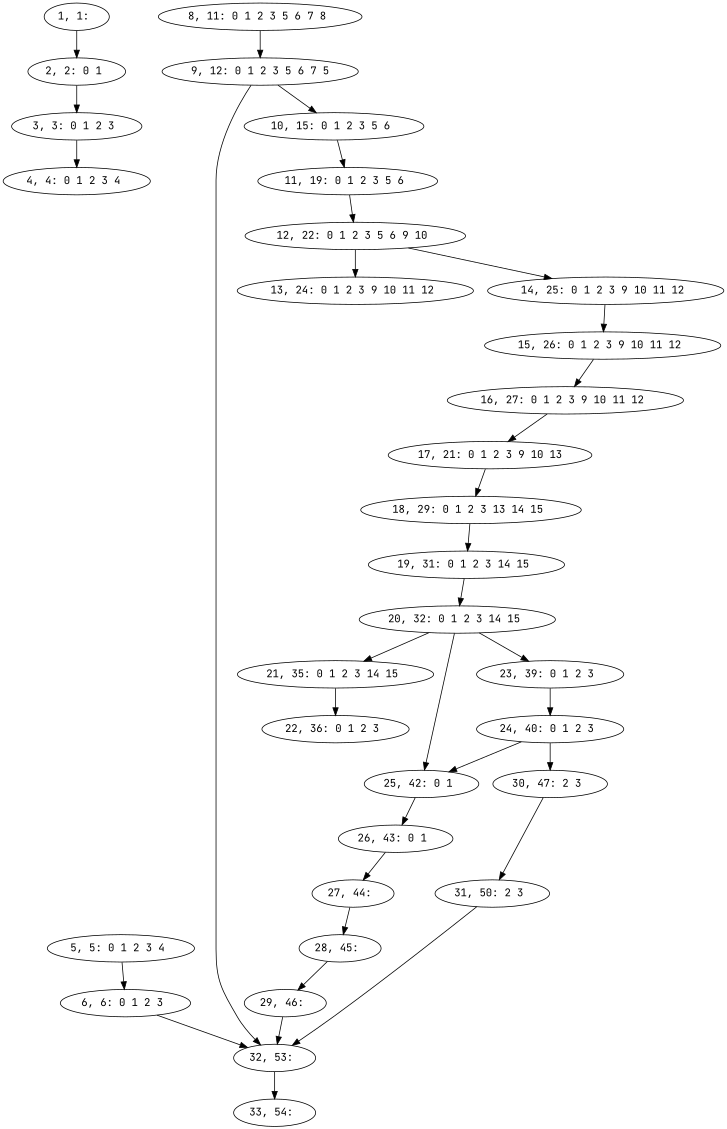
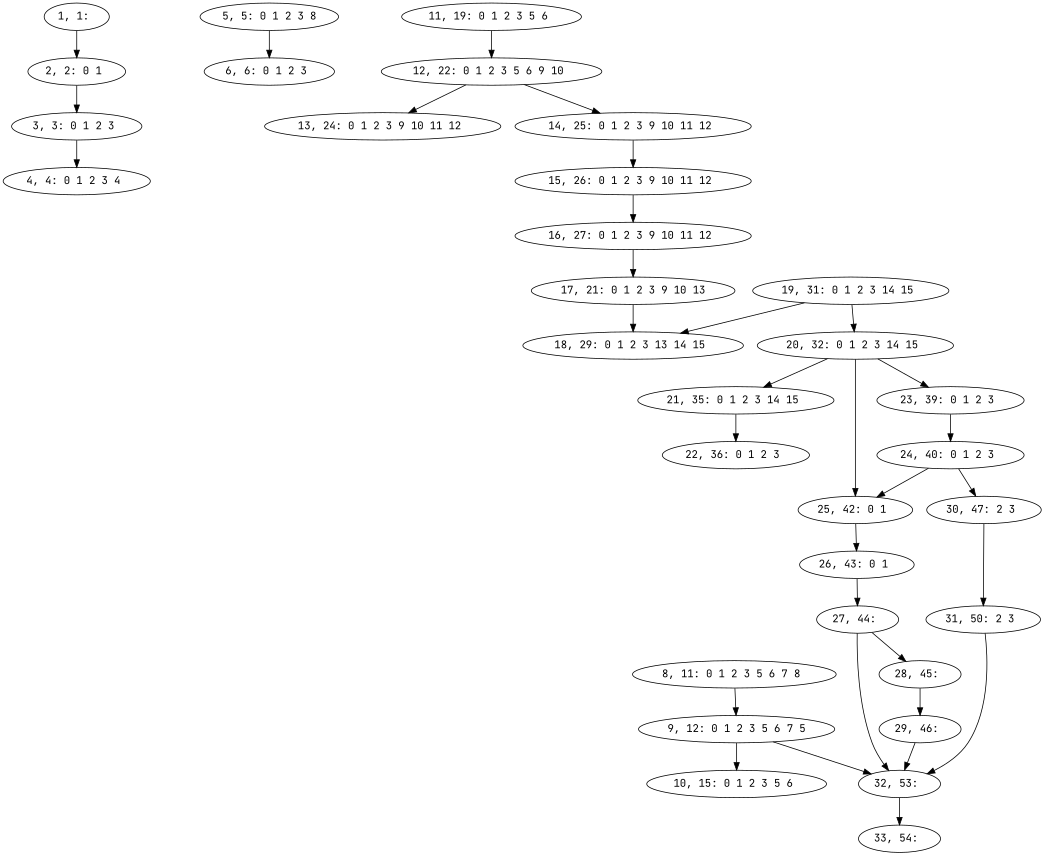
(340, 150) -> none
(469, 534) -> (746, 317)
(121, 948) -> (269, 17)
(199, 1030) -> (862, 701)
